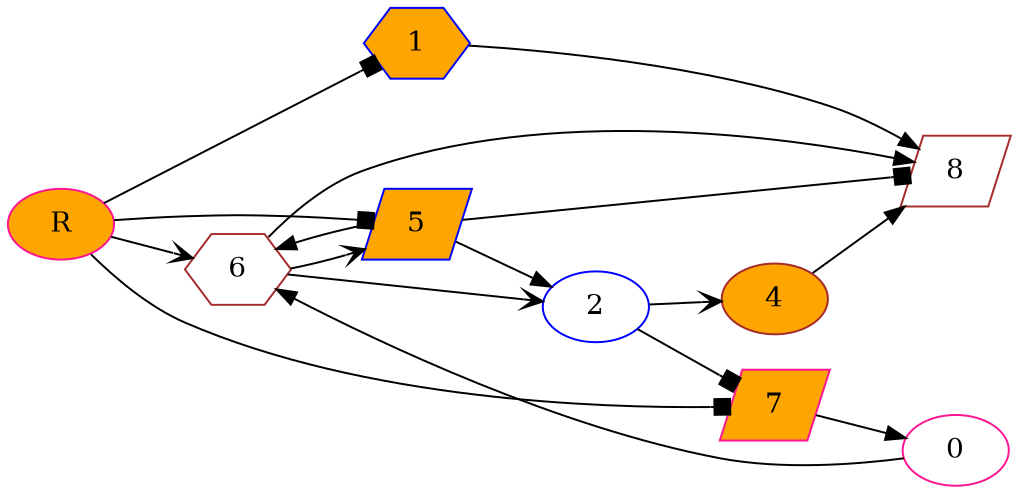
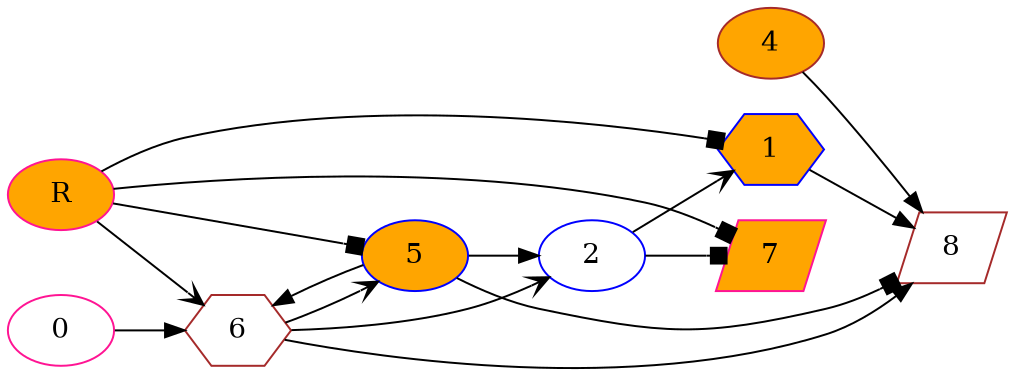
(417, 224) -> (415, 256)
(676, 303) -> (685, 200)
(851, 424) -> none
